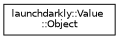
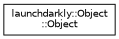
(60, 20) -> (60, 20)
